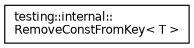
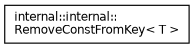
(97, 24) -> (97, 24)
